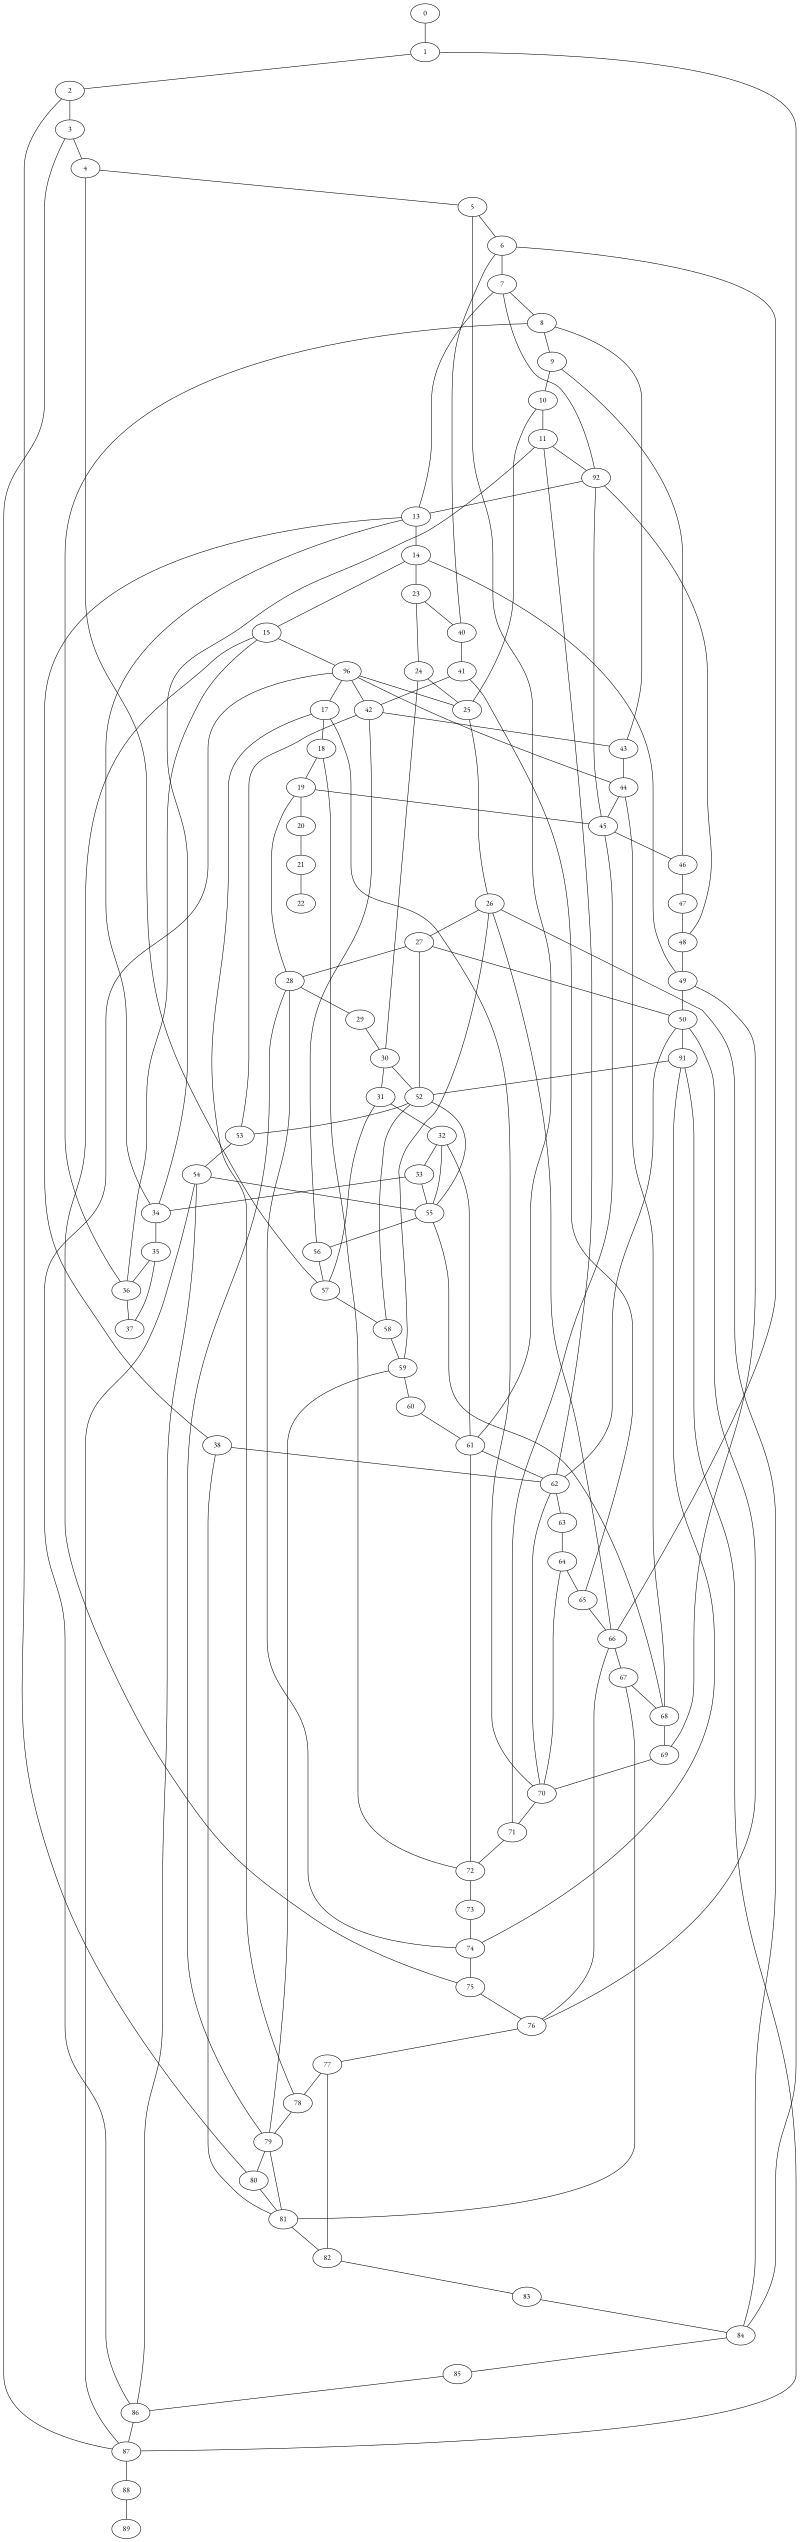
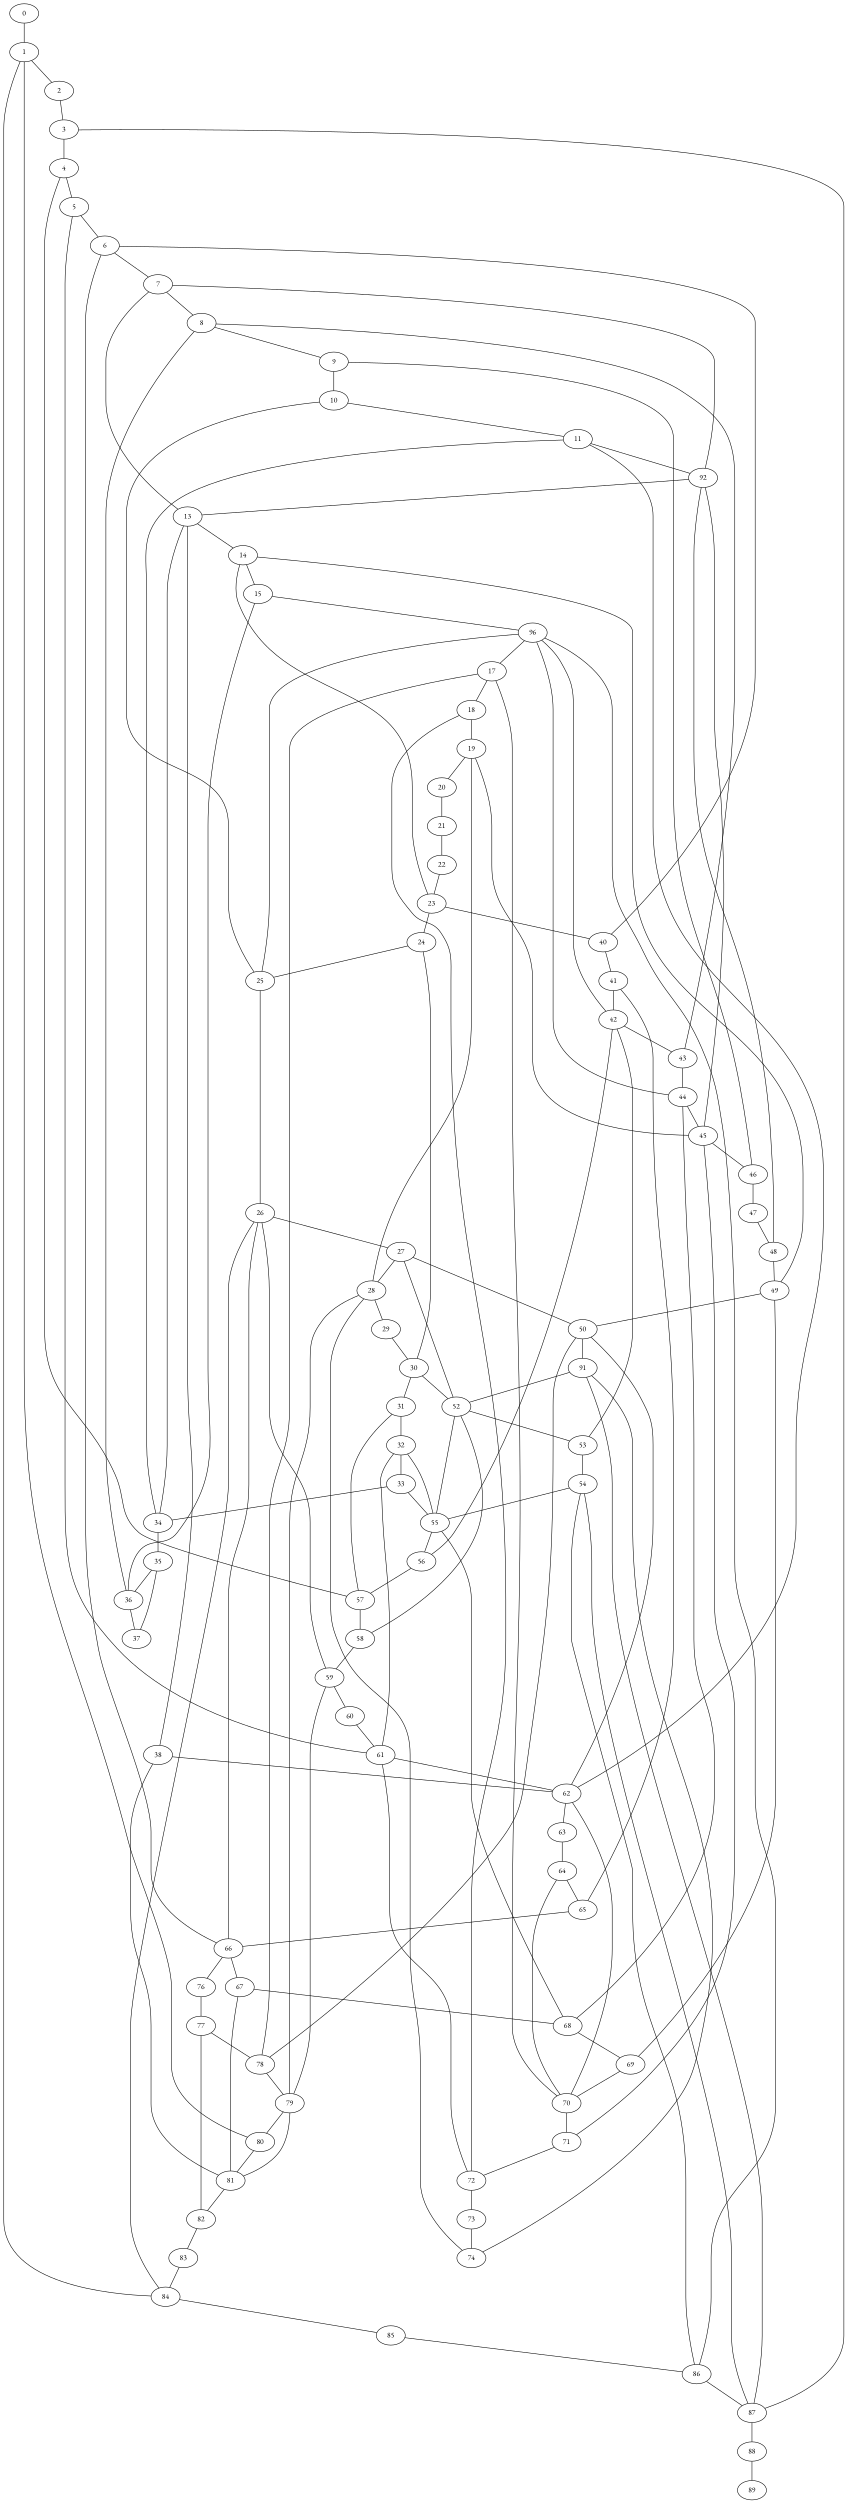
none -> (437, 884)
(24, 1161) -> (24, 1129)
(755, 1568) -> (529, 1748)
(470, 1987) -> none
